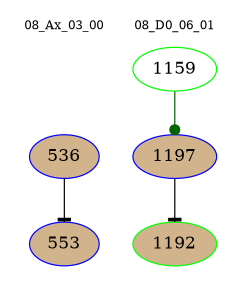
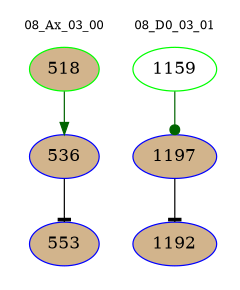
(175, 26) -> (175, 26)
none -> (64, 69)
(175, 244) -> (175, 244)
